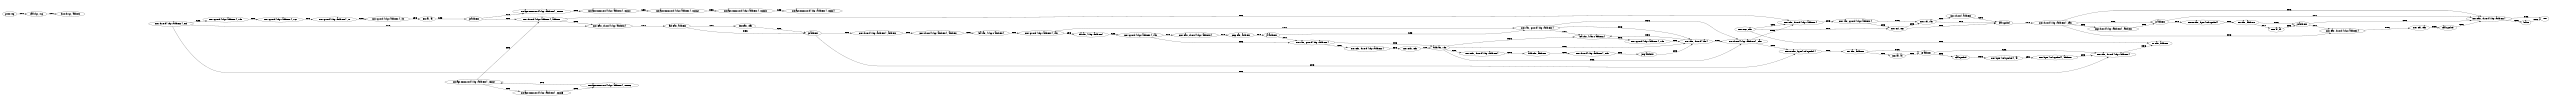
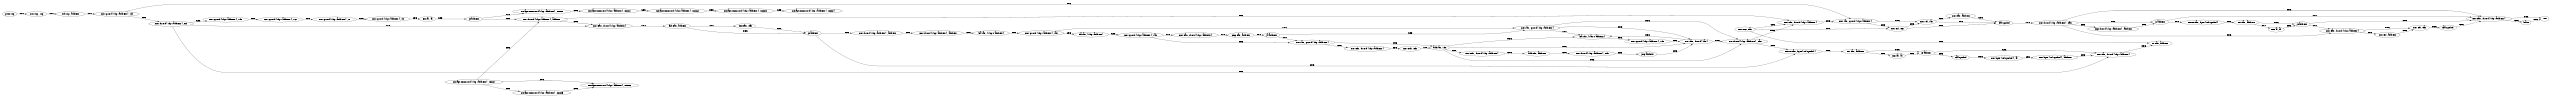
(37, 14) -> (37, 14)
(71, 14) -> (71, 14)
none -> (117, 14)
(1961, 16) -> (1961, 16)
none -> (2387, 35)
(541, 84) -> (547, 81)
